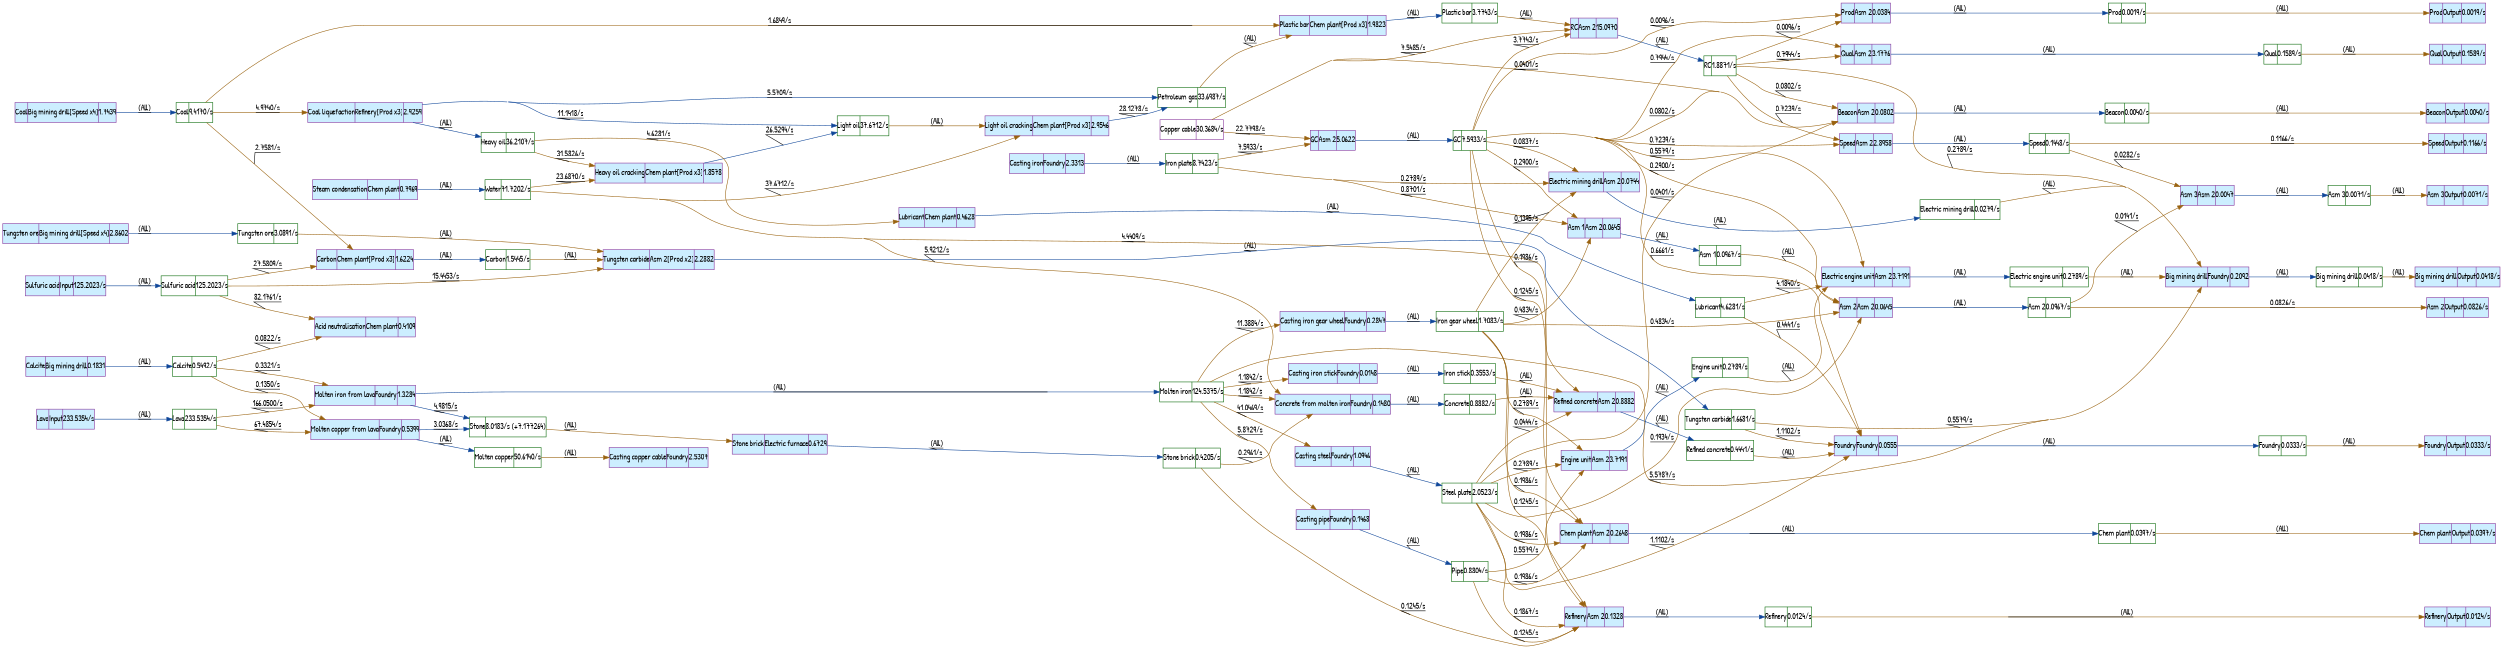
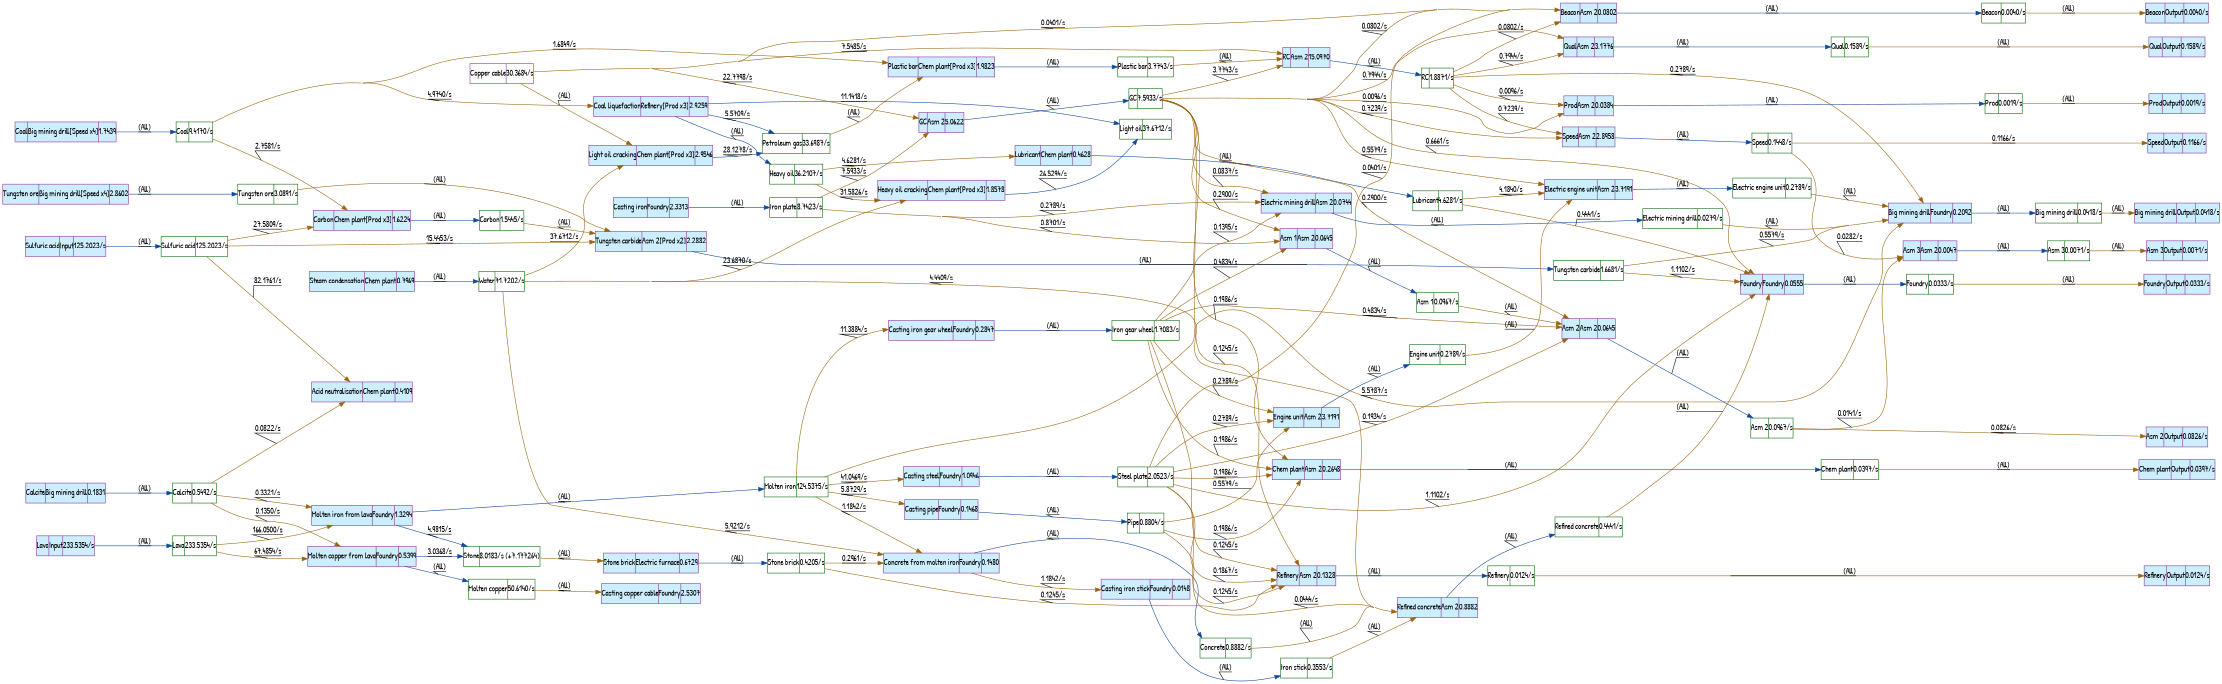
(934, 126) -> (574, 113)
(1253, 384) -> (1033, 586)
(406, 395) -> (403, 515)
